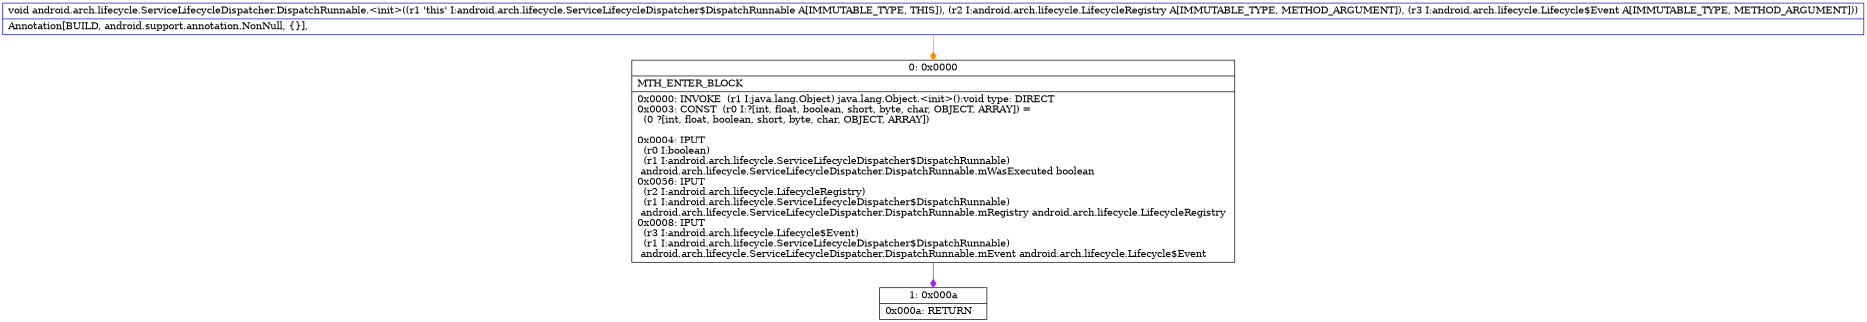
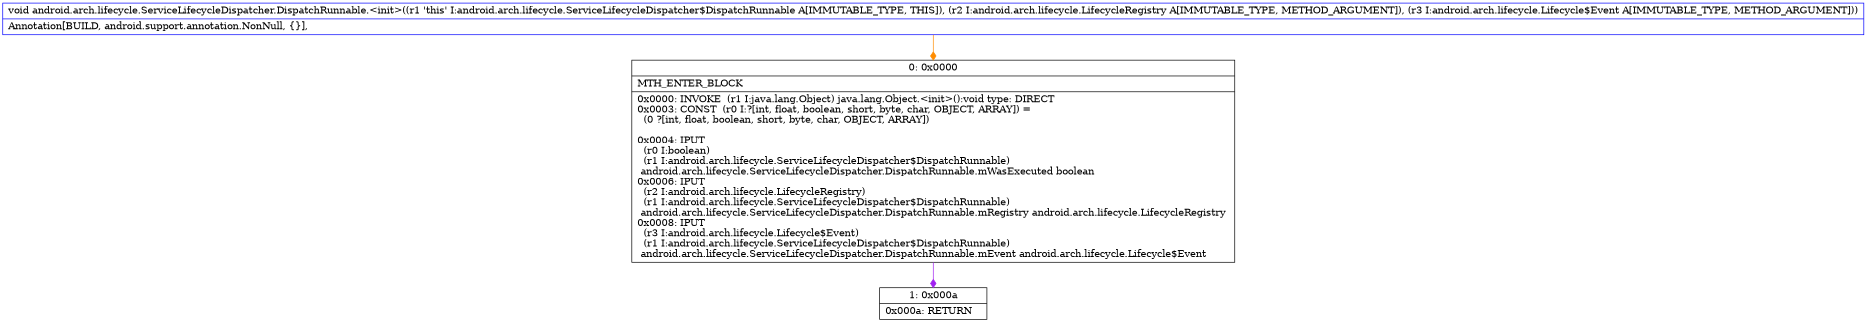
(674, 182) -> (674, 182)
